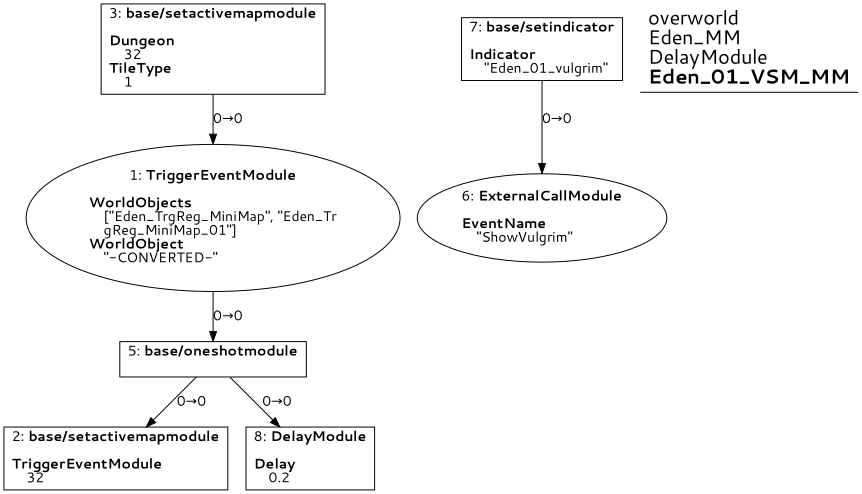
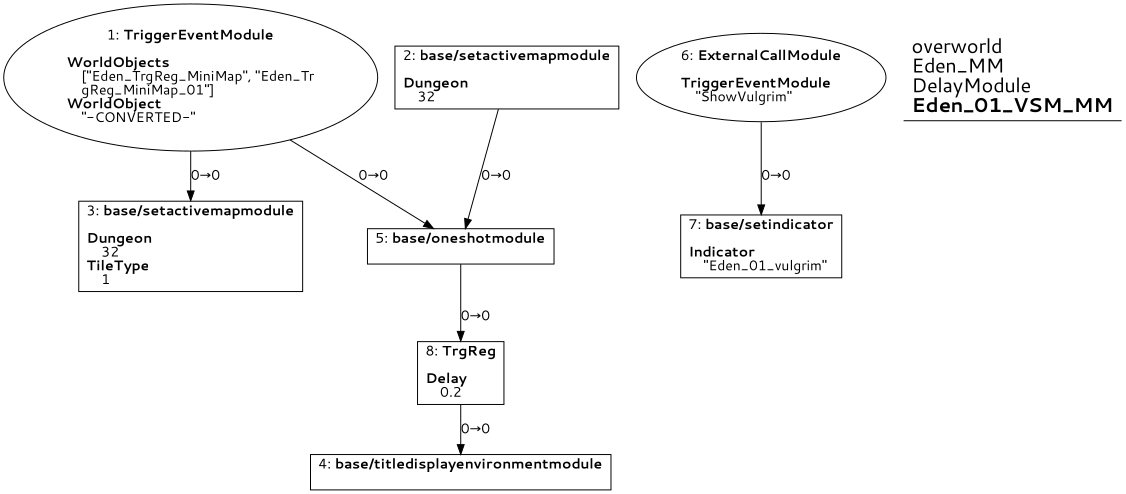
(213, 114) -> (191, 171)
(542, 122) -> (761, 164)
(504, 224) -> (756, 83)
(175, 399) -> (483, 164)
(319, 437) -> (469, 351)
(87, 464) -> (436, 83)
none -> (461, 472)
